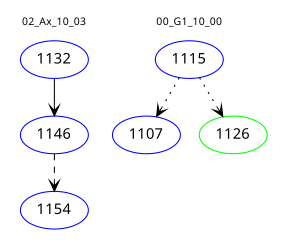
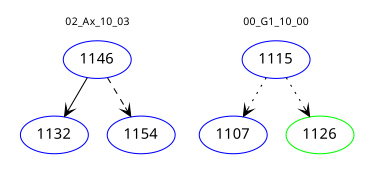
(54, 92) -> (79, 93)
